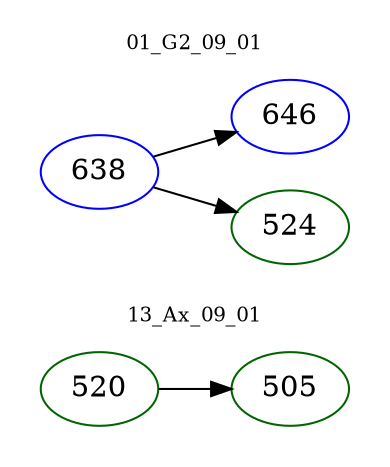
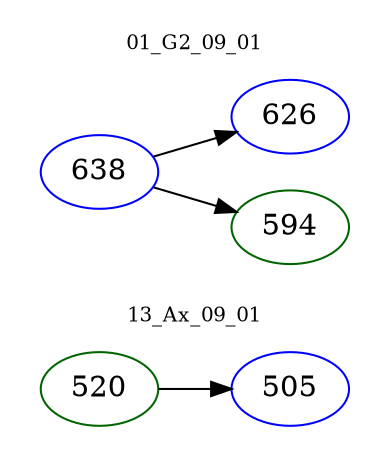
(290, 117) -> (290, 117)
(290, 227) -> (290, 227)
(290, 389) -> (290, 389)
